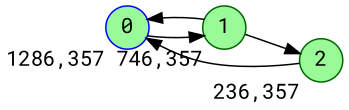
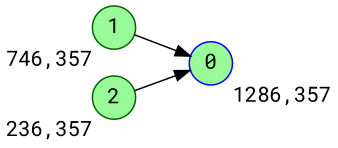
(168, 38) -> none
(266, 41) -> none
